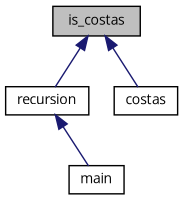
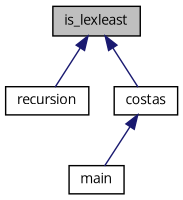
(97, 21) -> (97, 21)
(76, 146) -> (117, 146)
